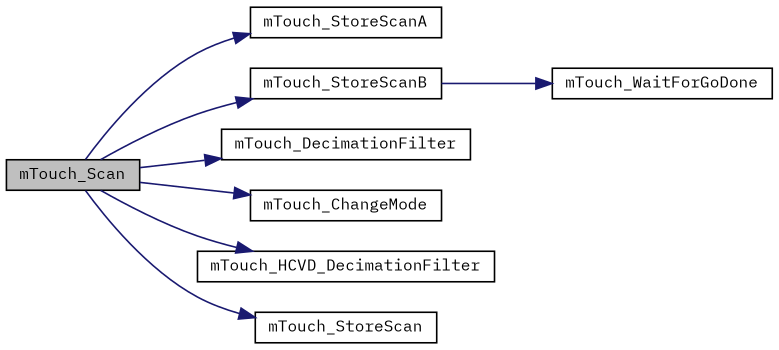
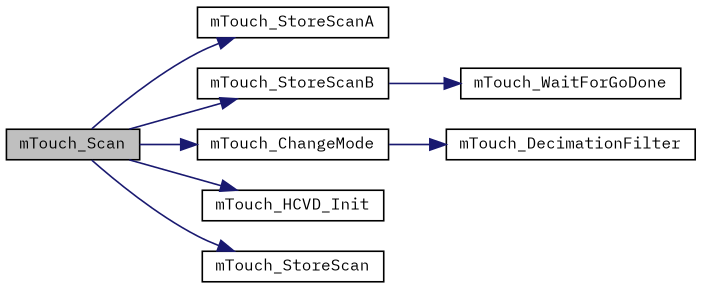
(172, 164) -> (409, 144)
(346, 267) -> (293, 206)
